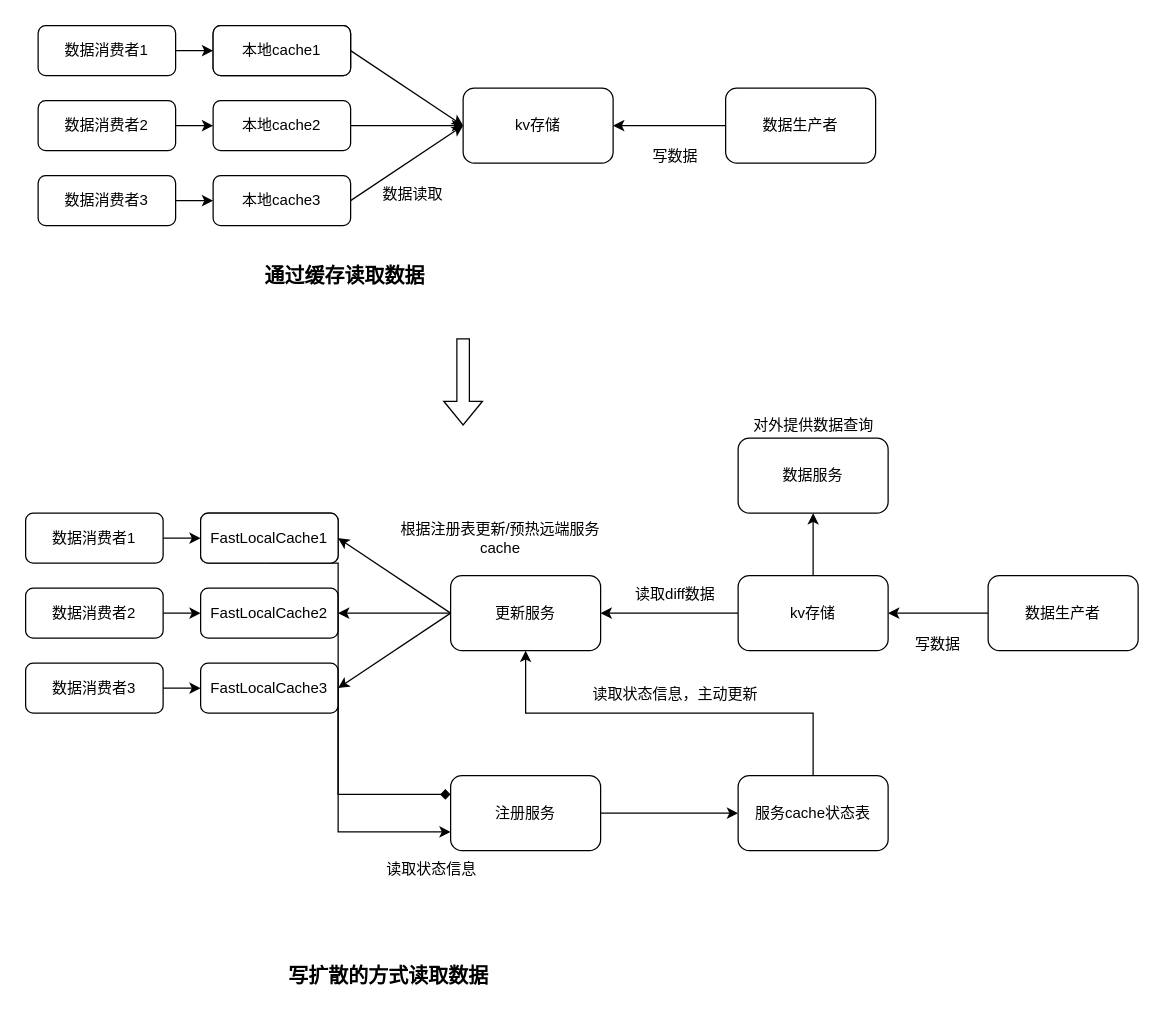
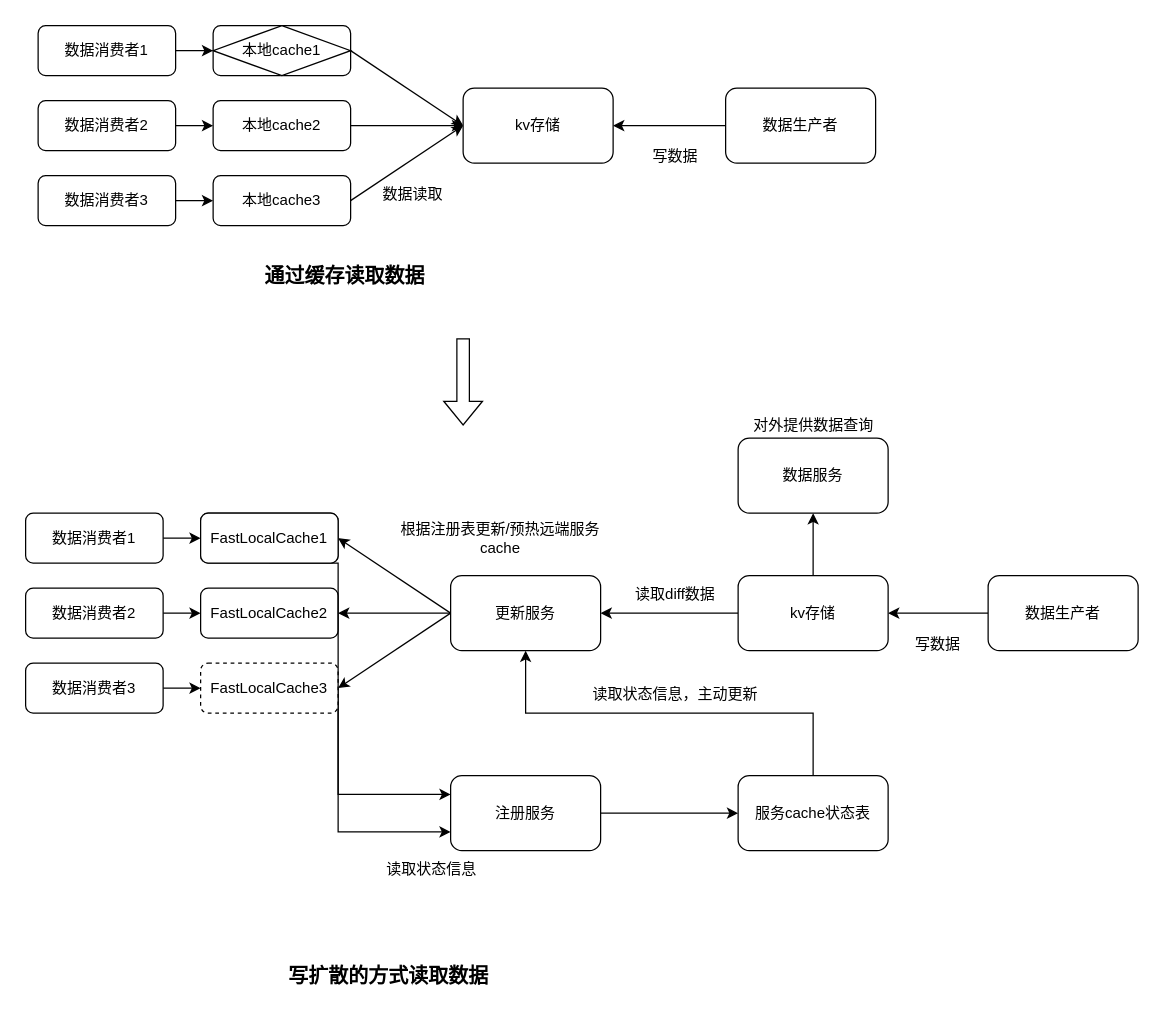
(282, 51) -> (282, 51)
(269, 688) -> (269, 688)
(440, 794) -> (441, 794)
